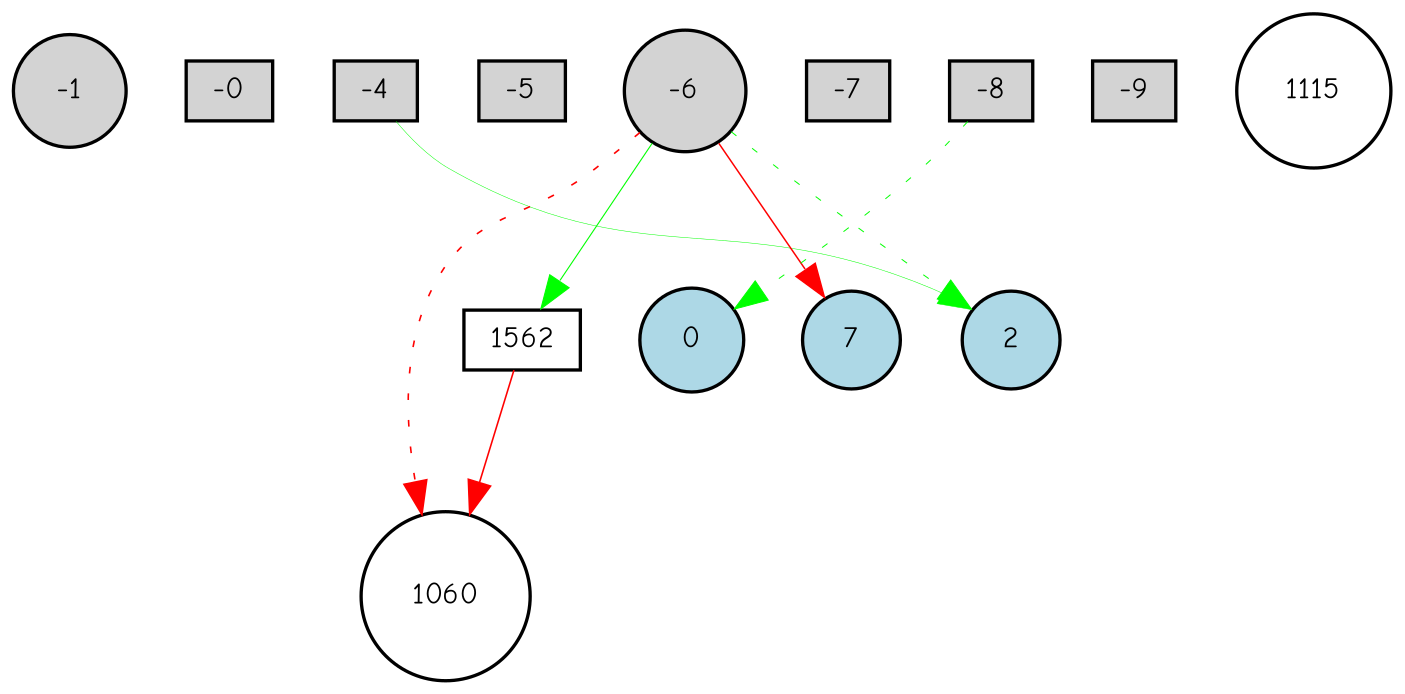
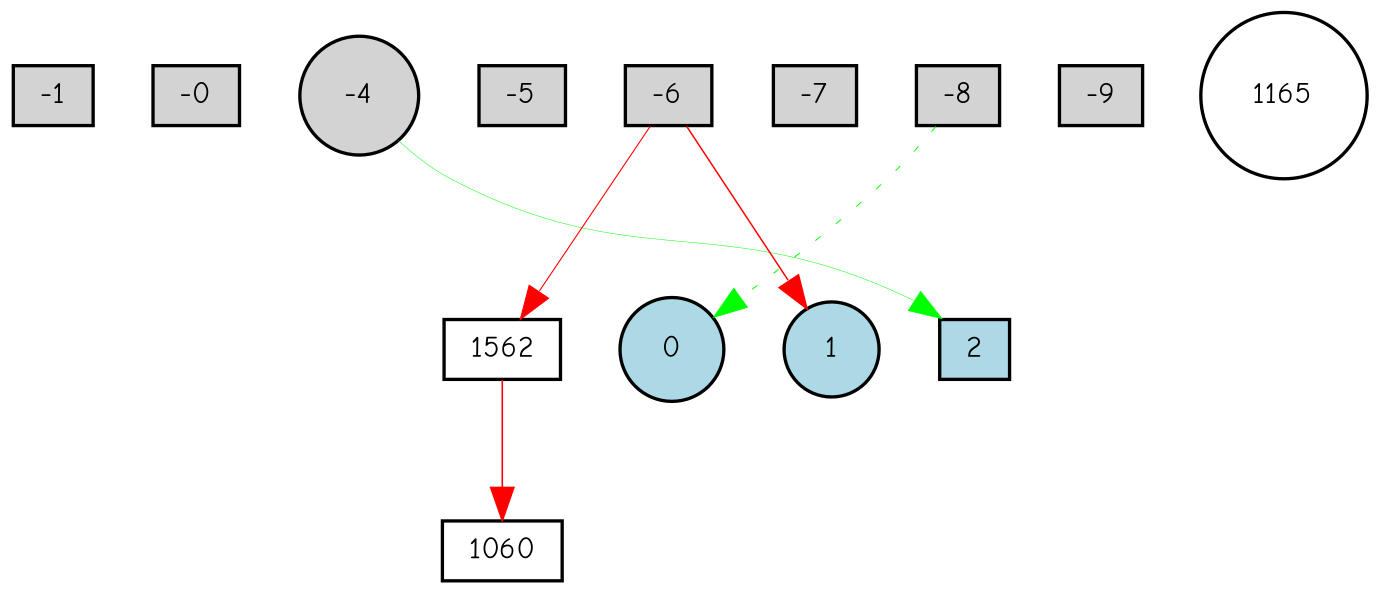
(70, 91) -> (53, 96)
(376, 91) -> (359, 96)
(685, 91) -> (669, 96)
(1314, 91) -> (1284, 96)
(611, 205) -> (595, 209)
(836, 212) -> none
(450, 260) -> none
(851, 340) -> (832, 349)
(1011, 340) -> (975, 349)
(446, 596) -> (502, 551)
